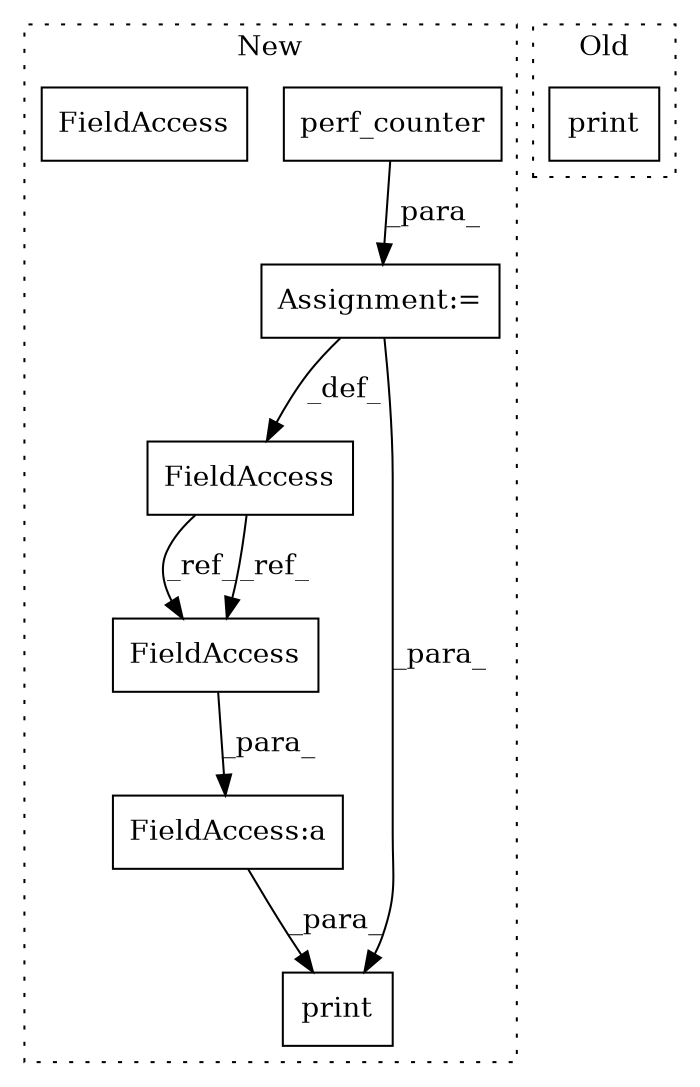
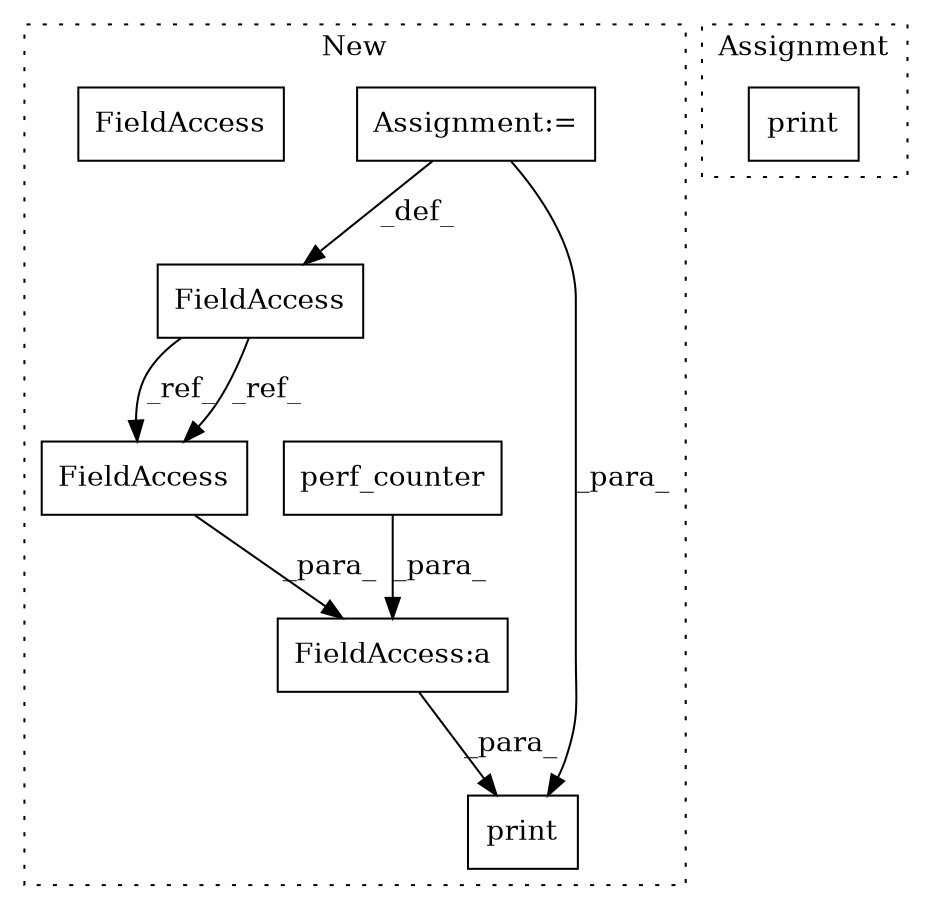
(604, 48) -> (805, 48)
(387, 202) -> (393, 556)
